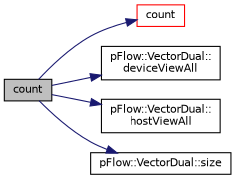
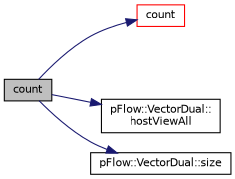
(161, 63) -> none
